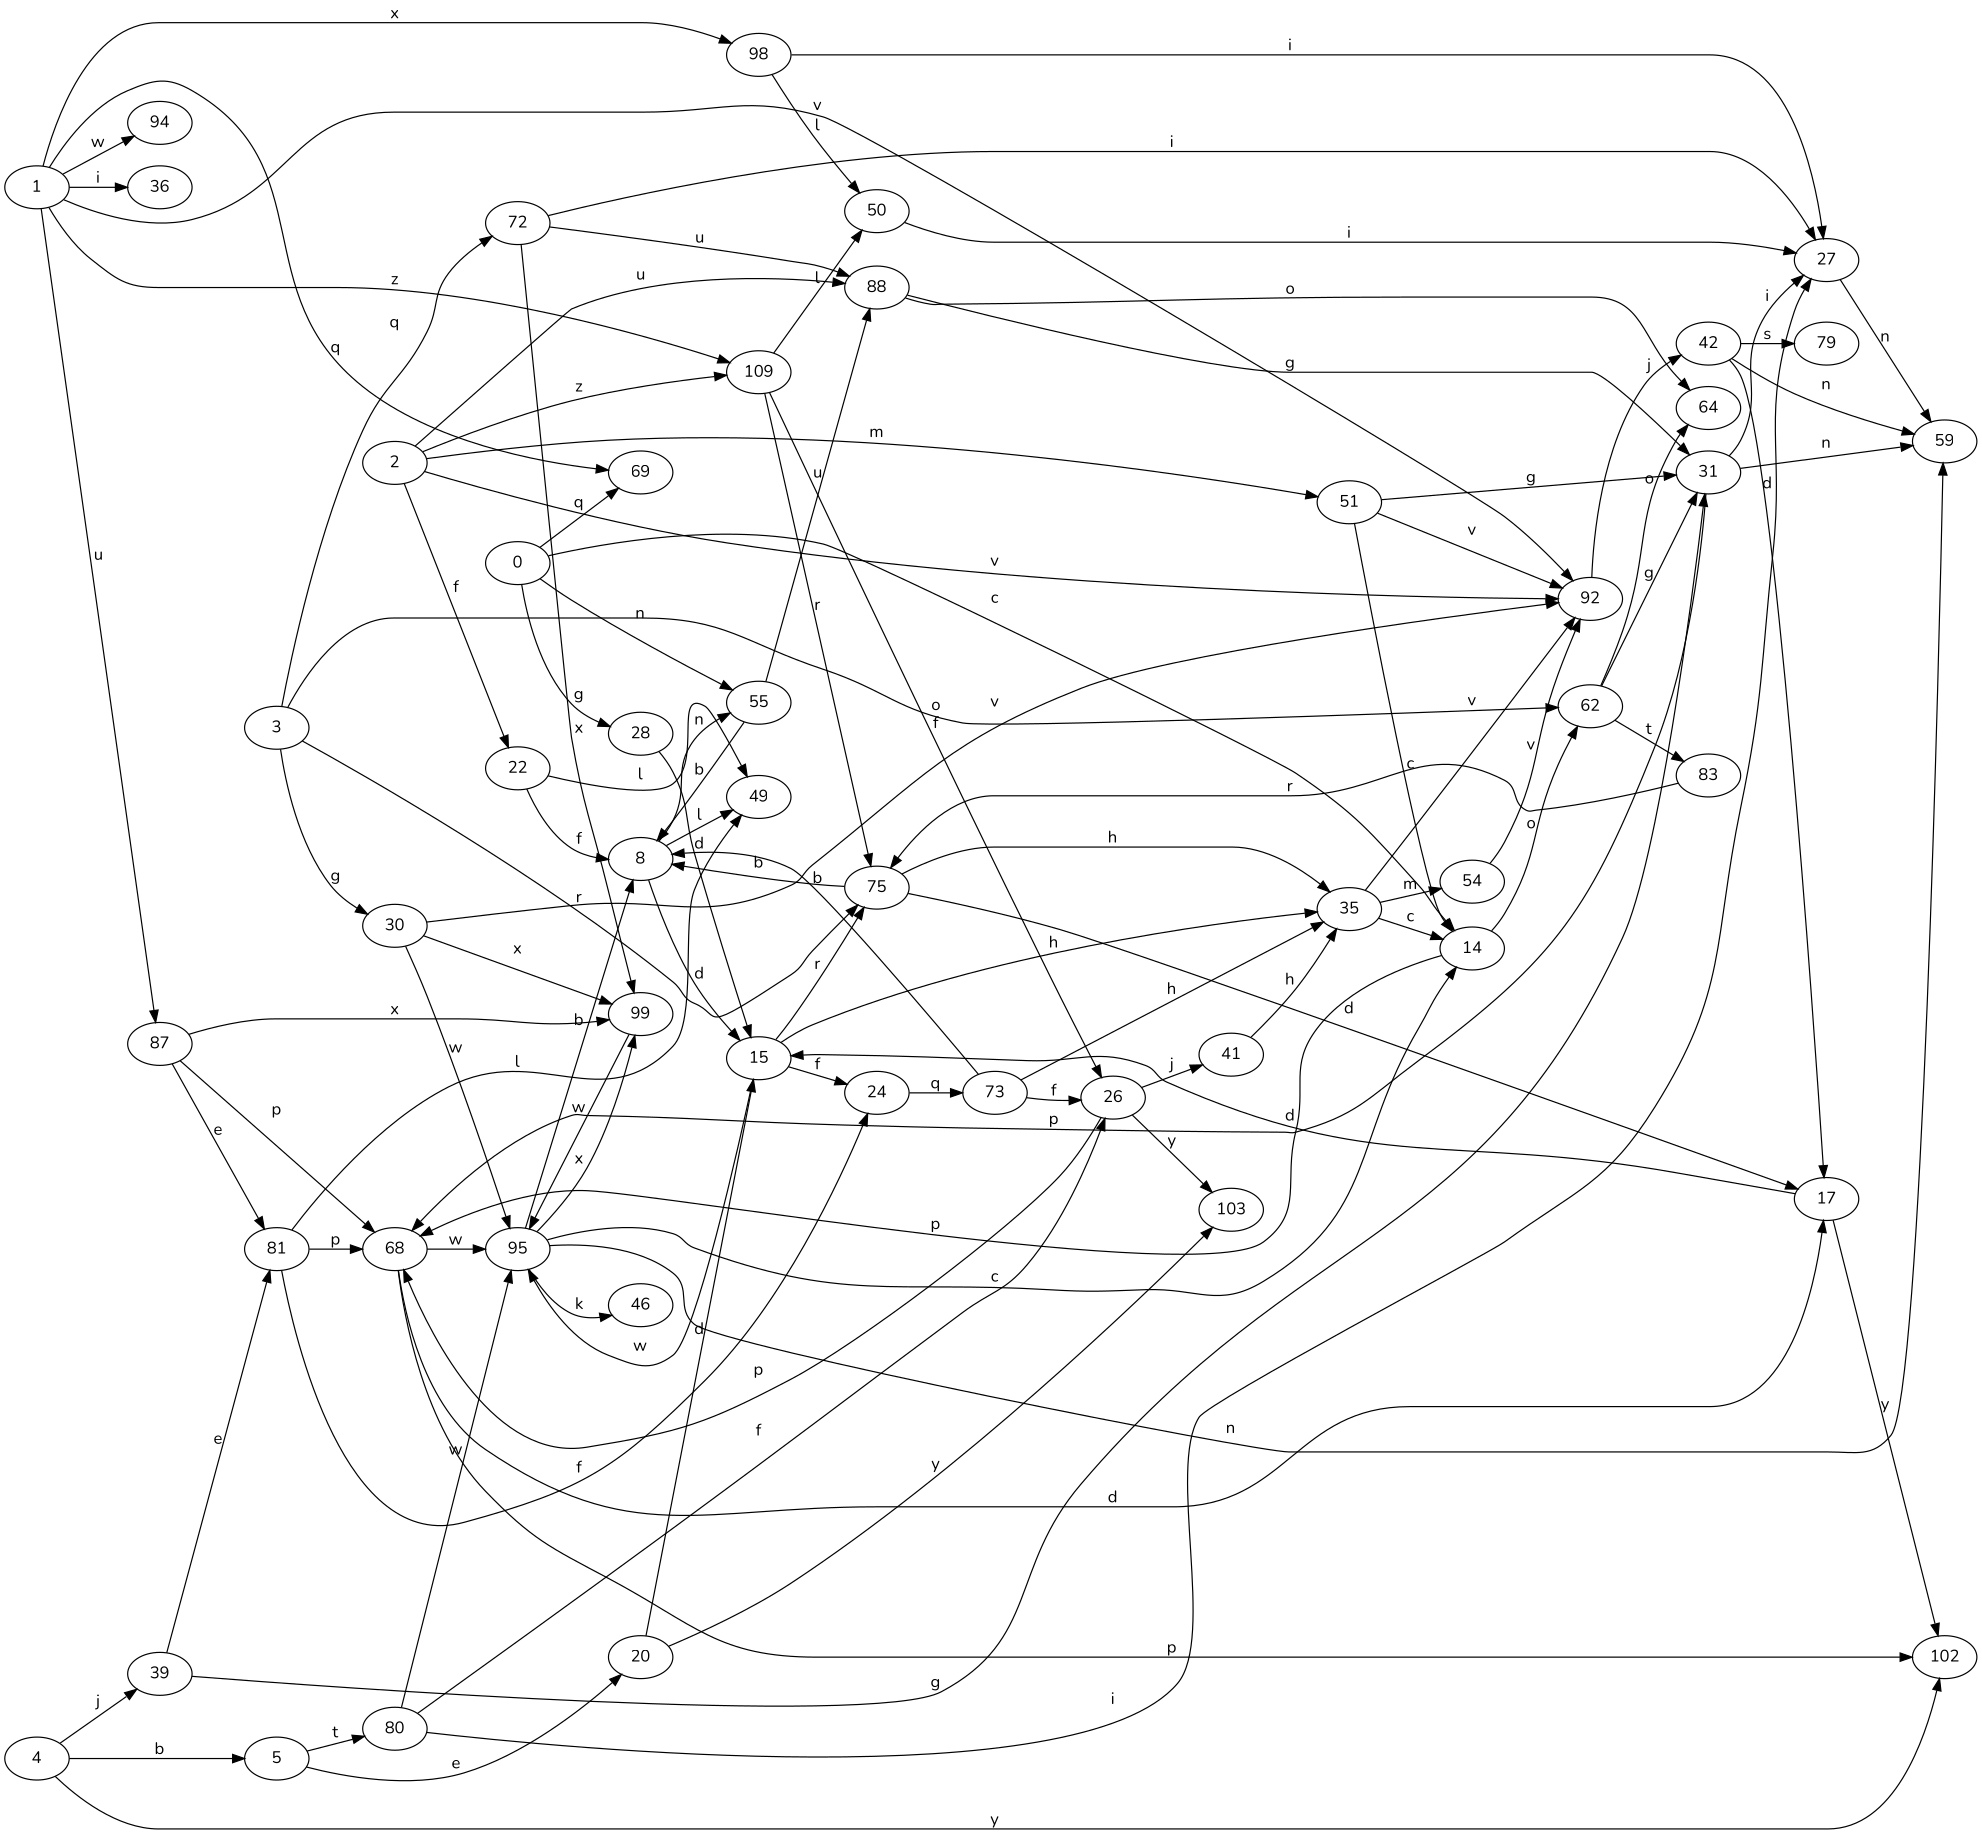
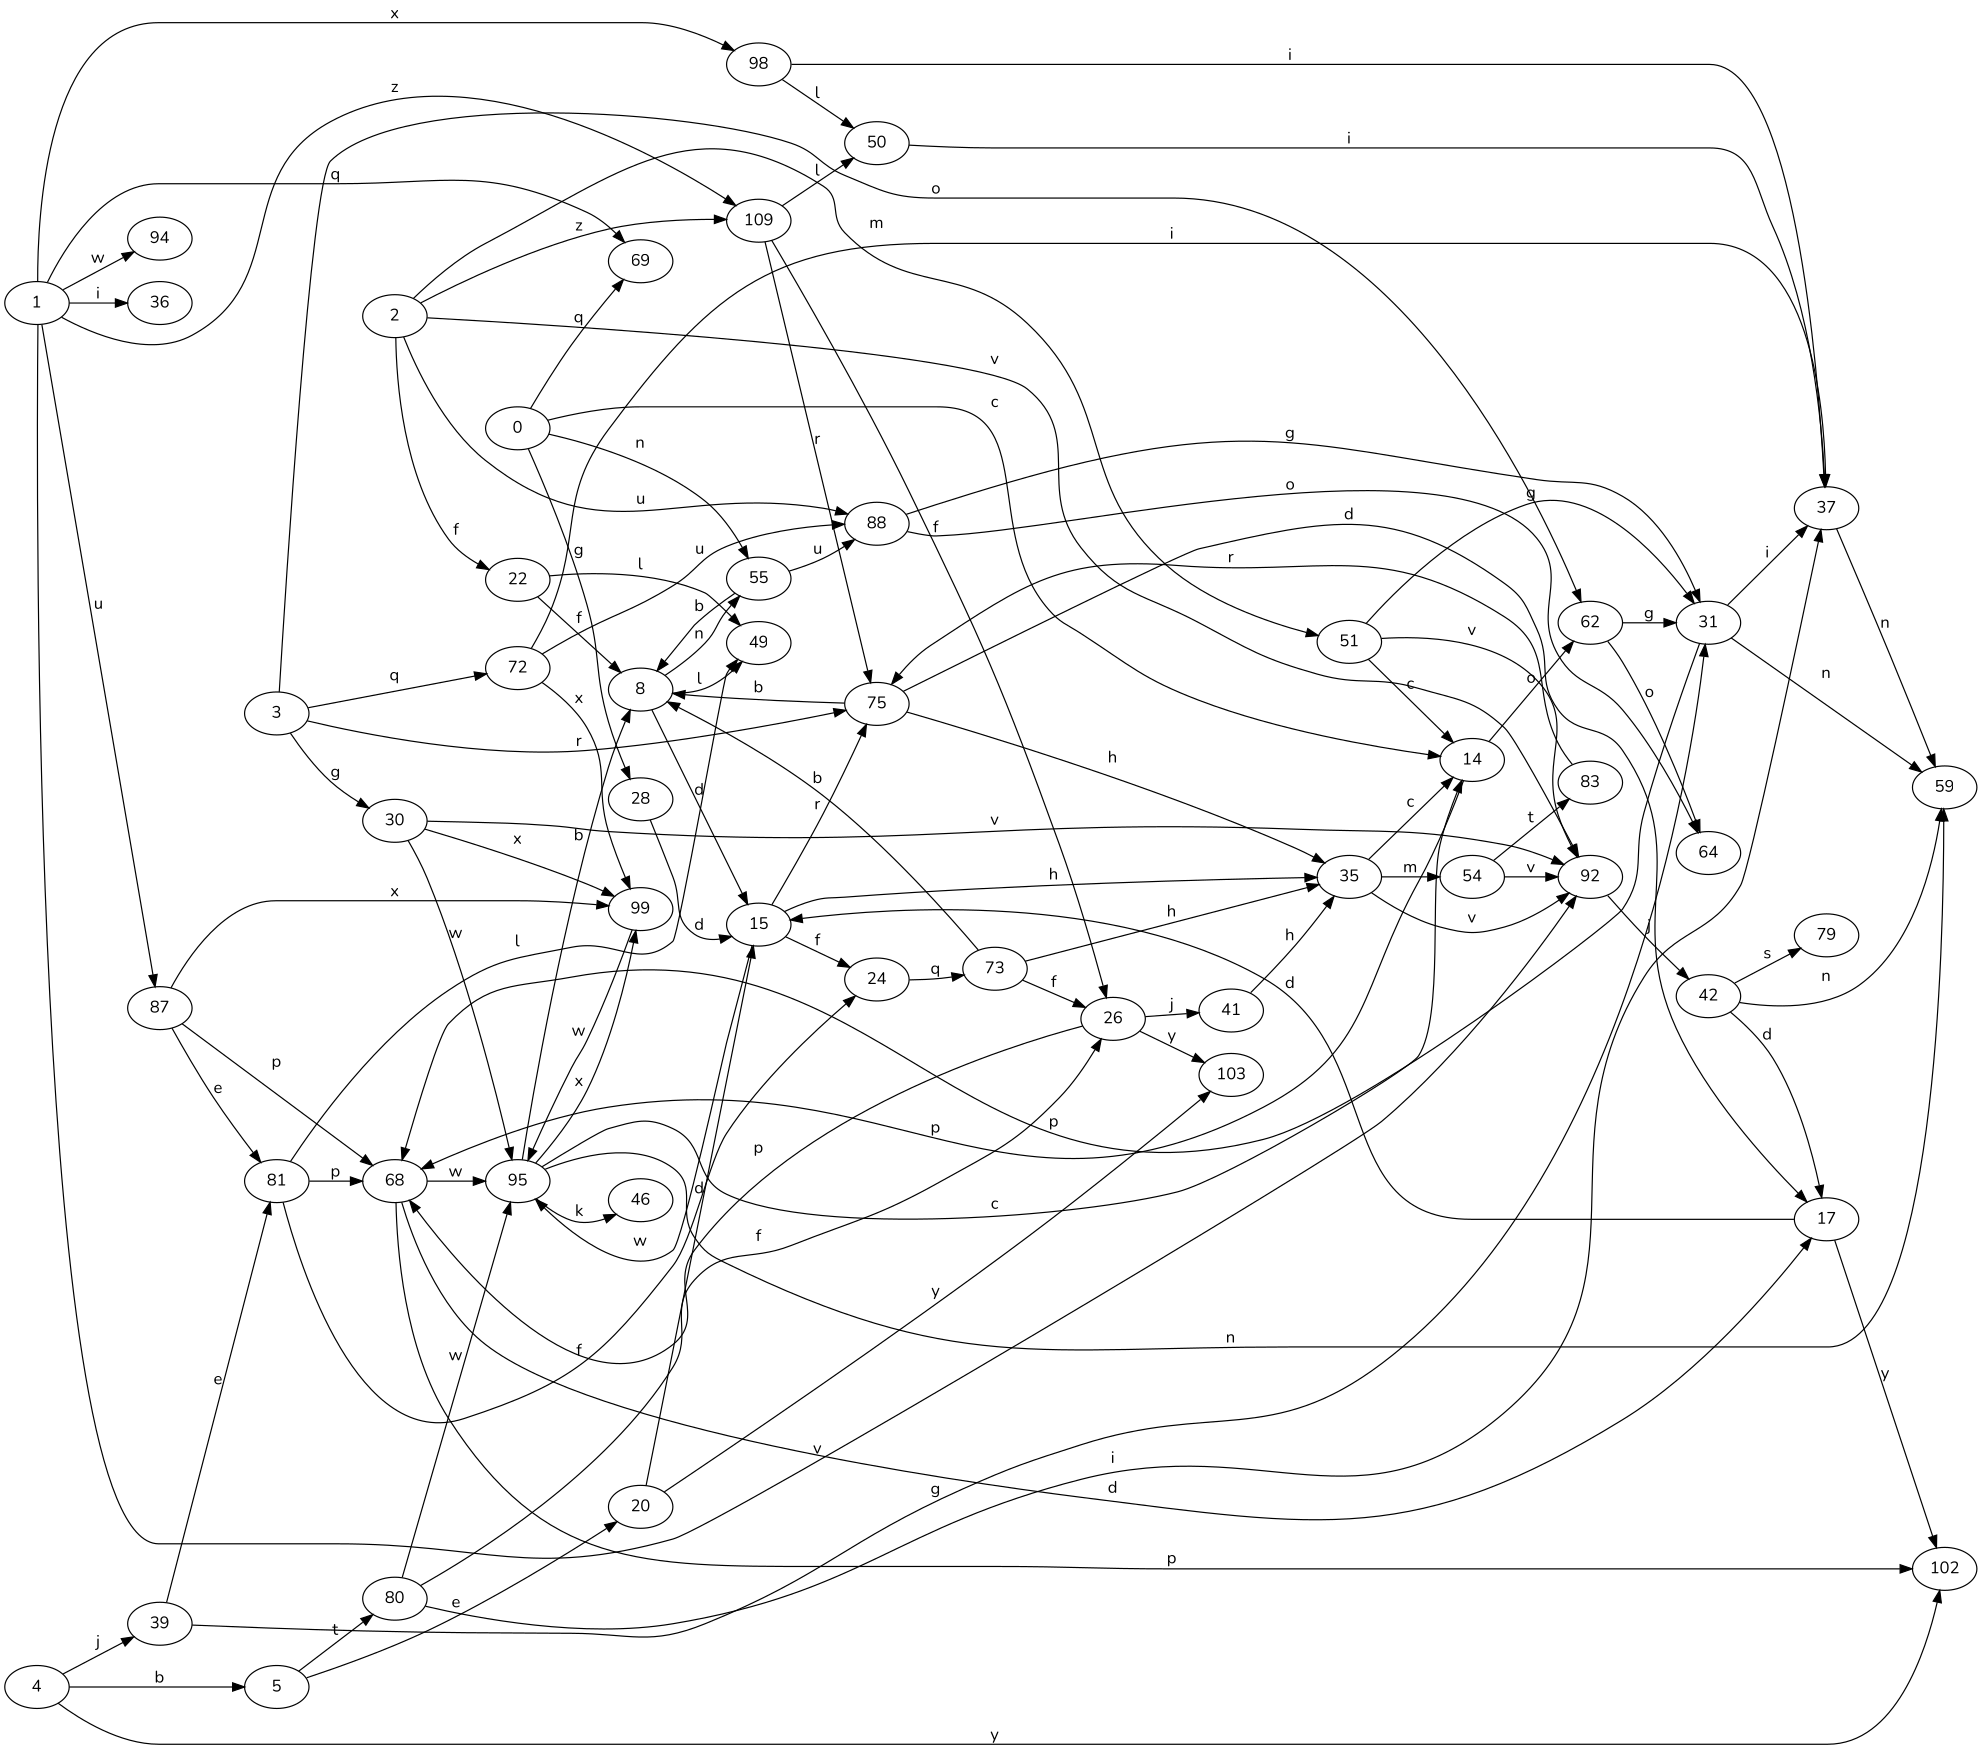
(1827, 260) -> (1827, 508)
(1644, 738) -> (1527, 834)
